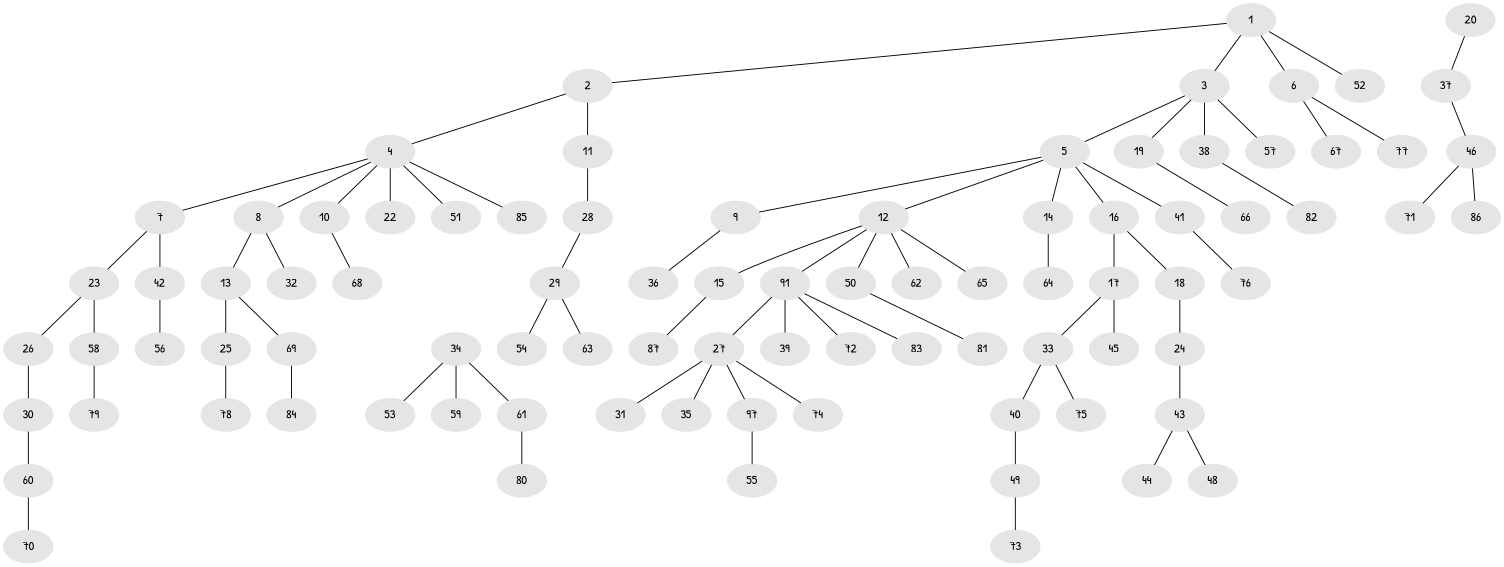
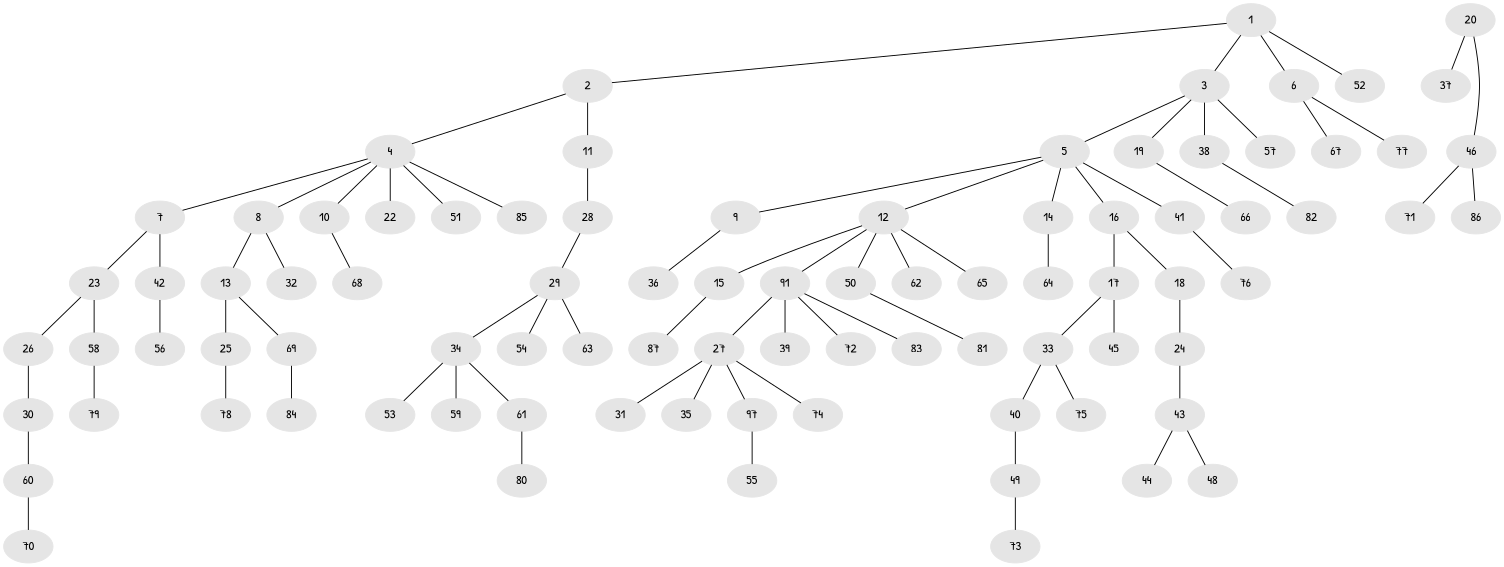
(1459, 119) -> (1480, 86)
none -> (505, 316)
